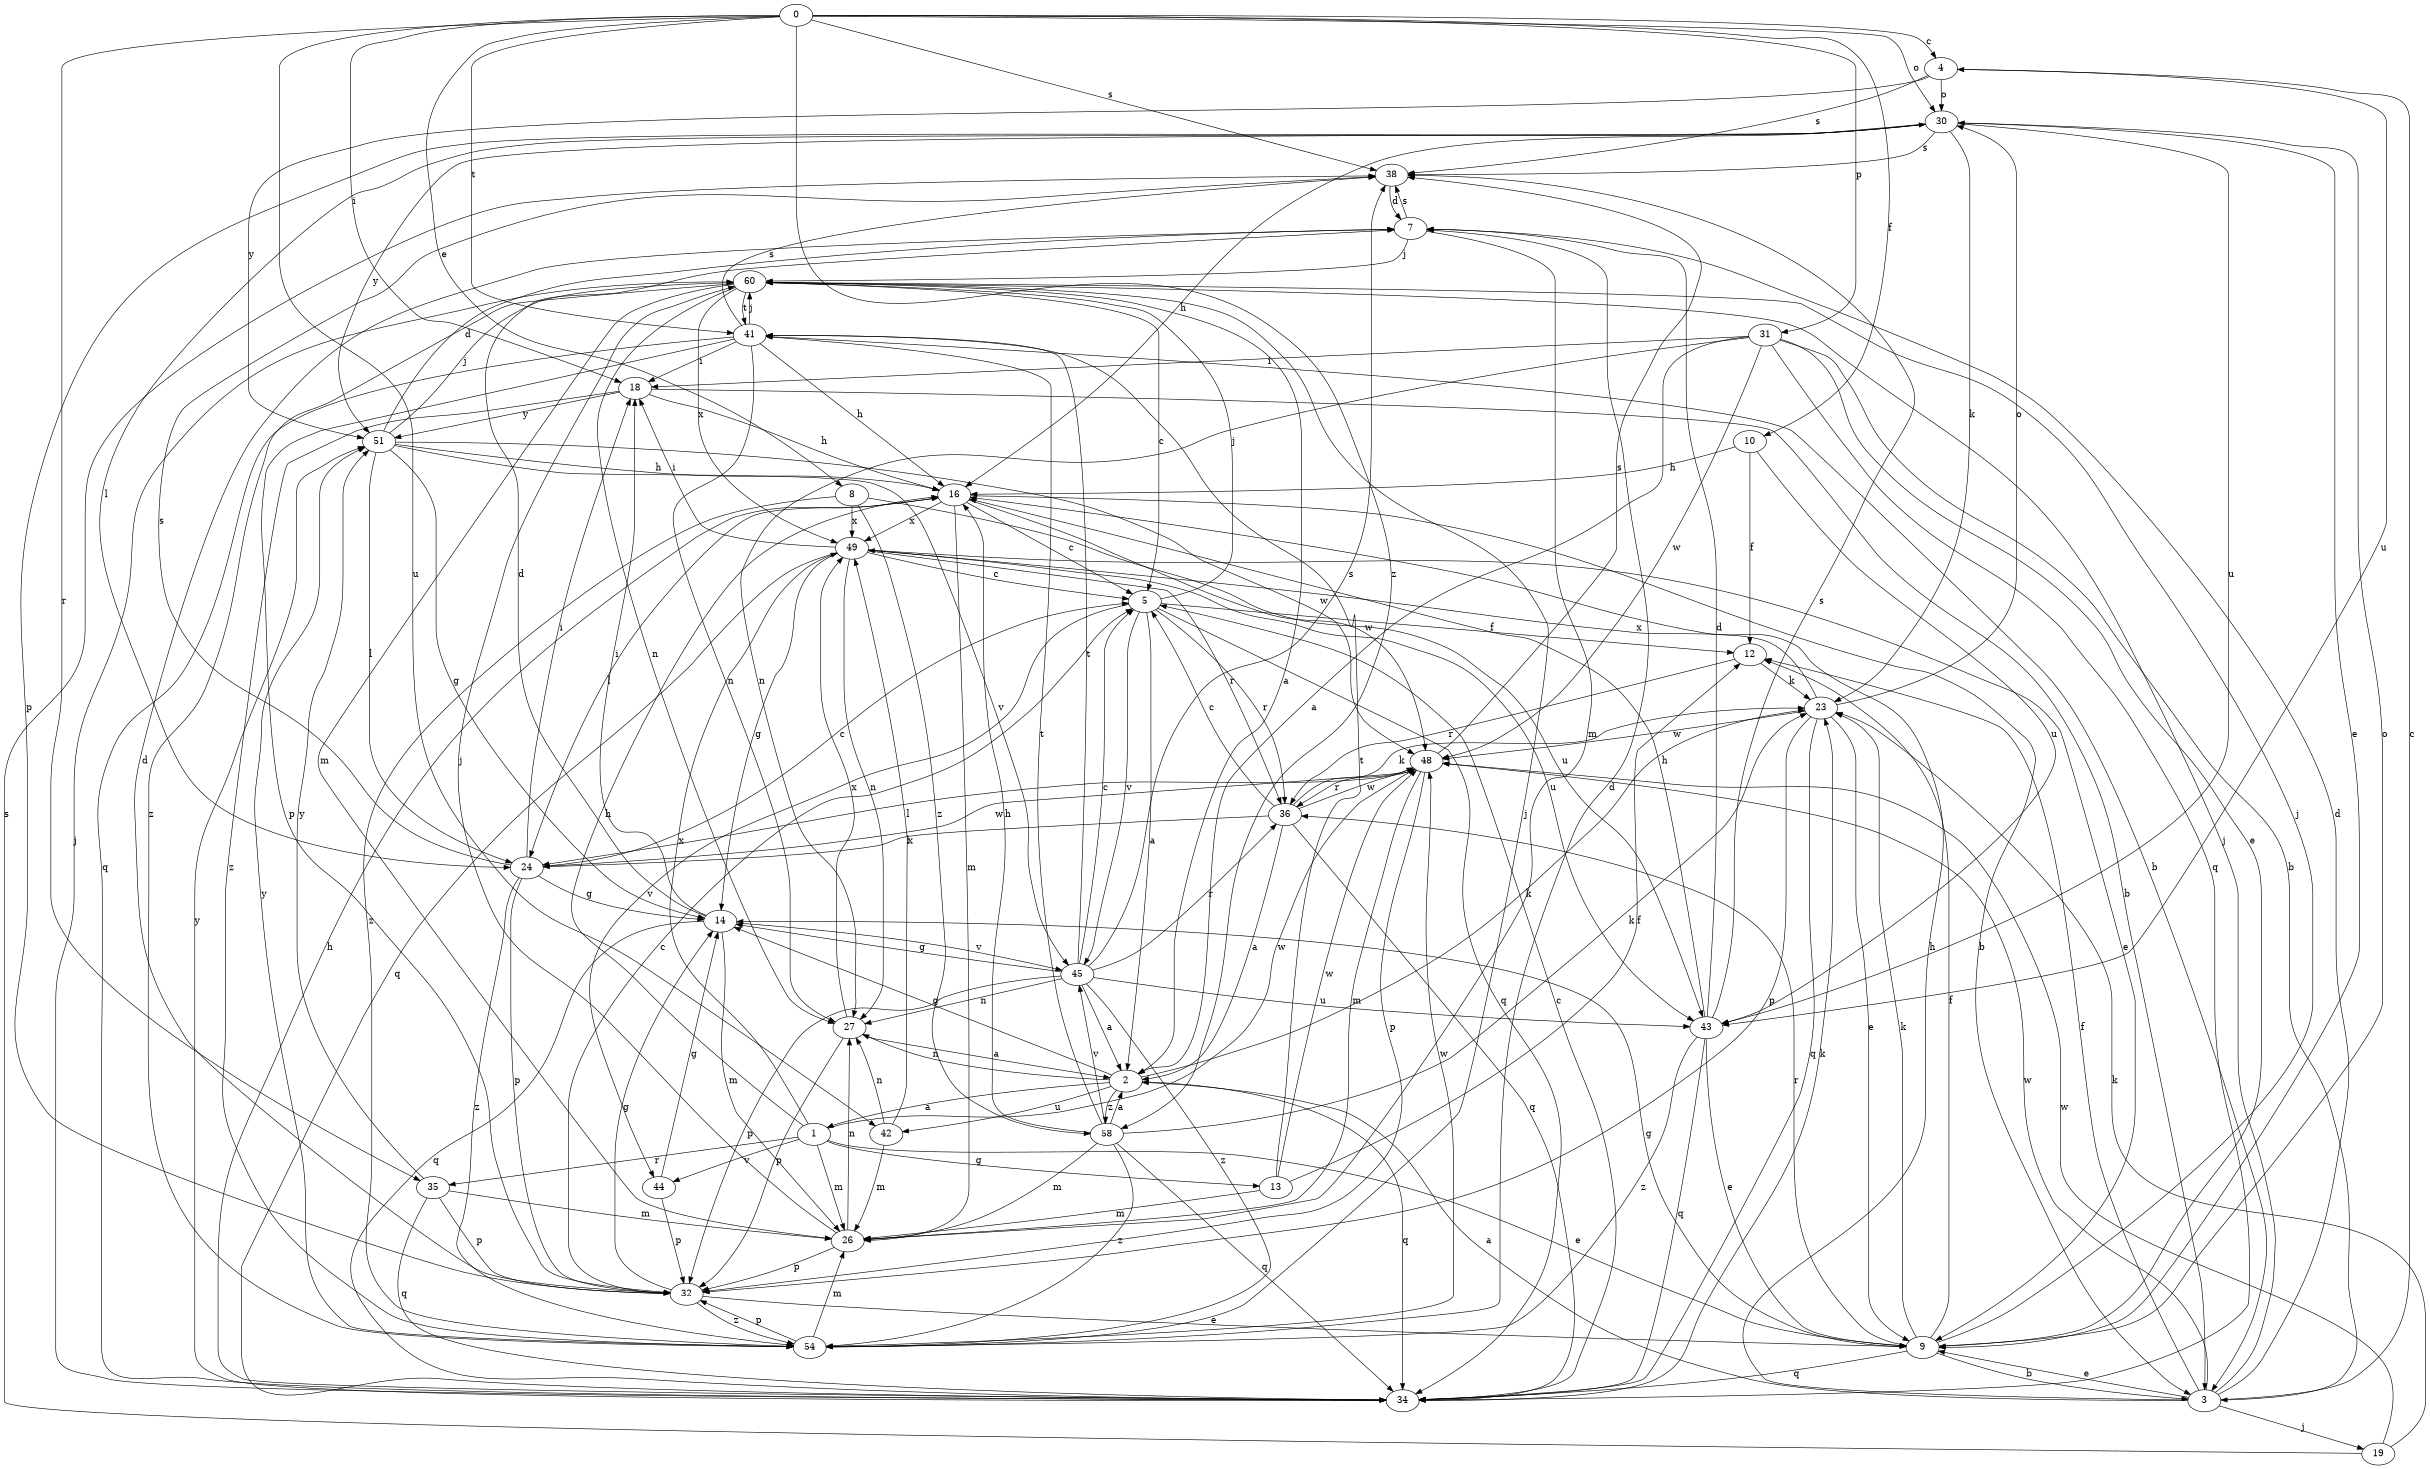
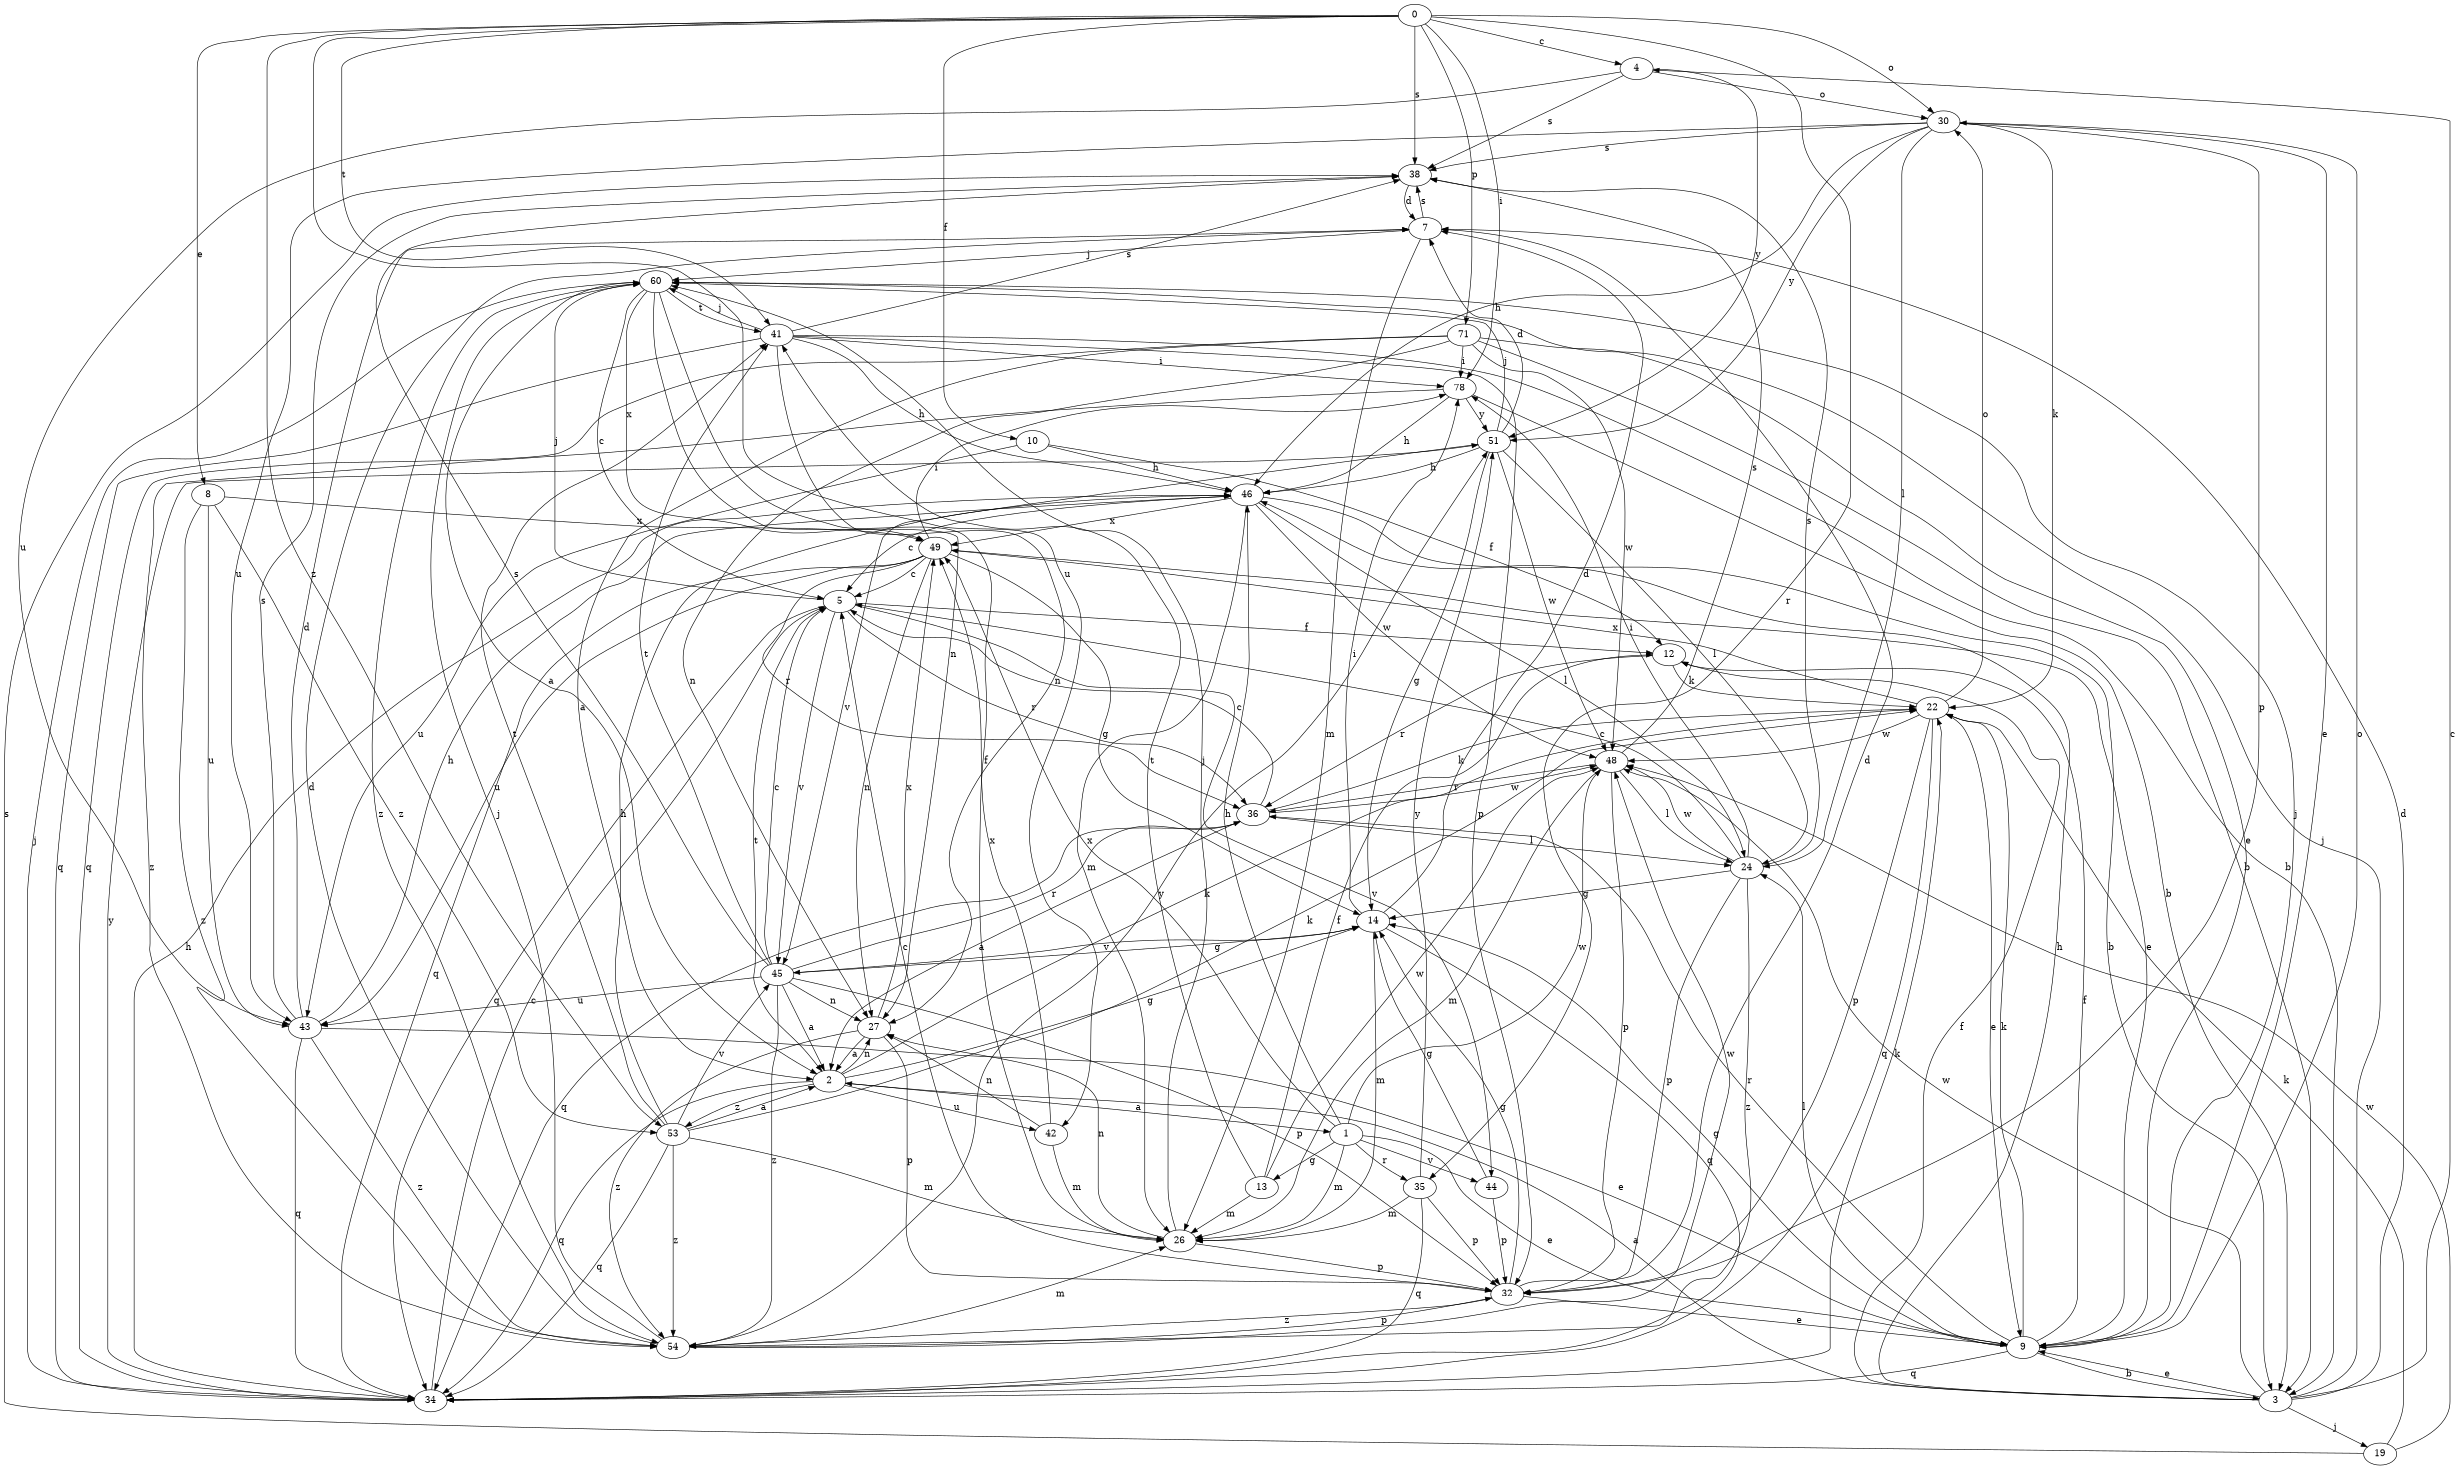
(265, 211) -> (2254, 798)
(1765, 335) -> (1464, 335)
(635, 388) -> (1460, 388)
(954, 495) -> (1247, 495)
(1821, 708) -> (1932, 708)
(325, 761) -> (986, 761)
(1152, 841) -> (756, 841)
none -> (667, 1109)
(1107, 1134) -> (673, 1134)
none -> (1809, 1170)
